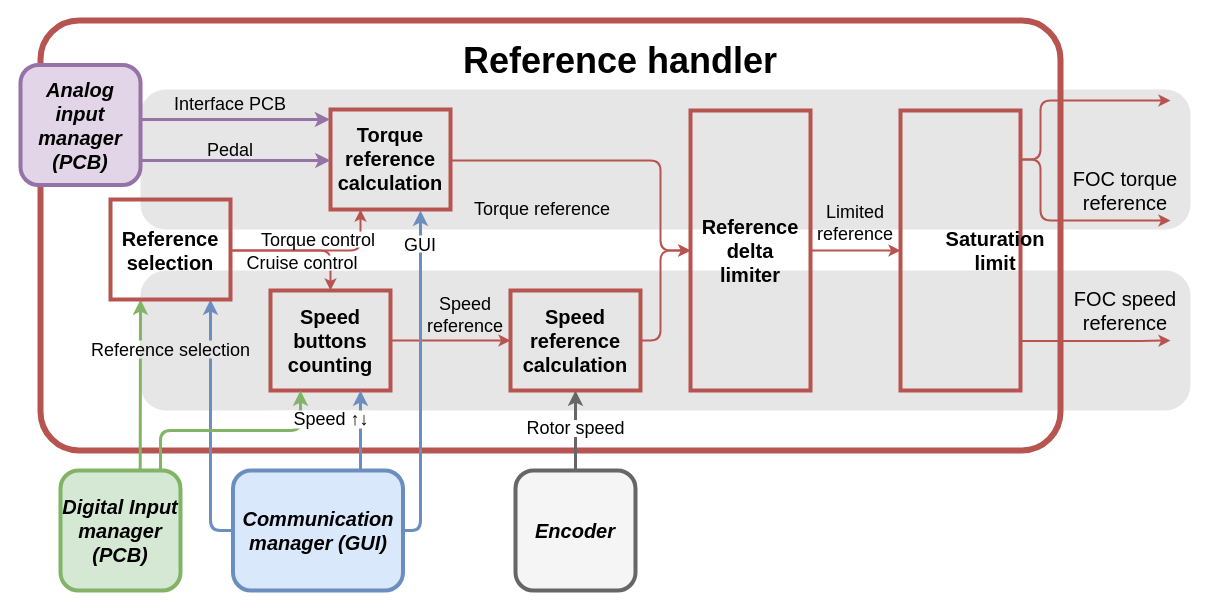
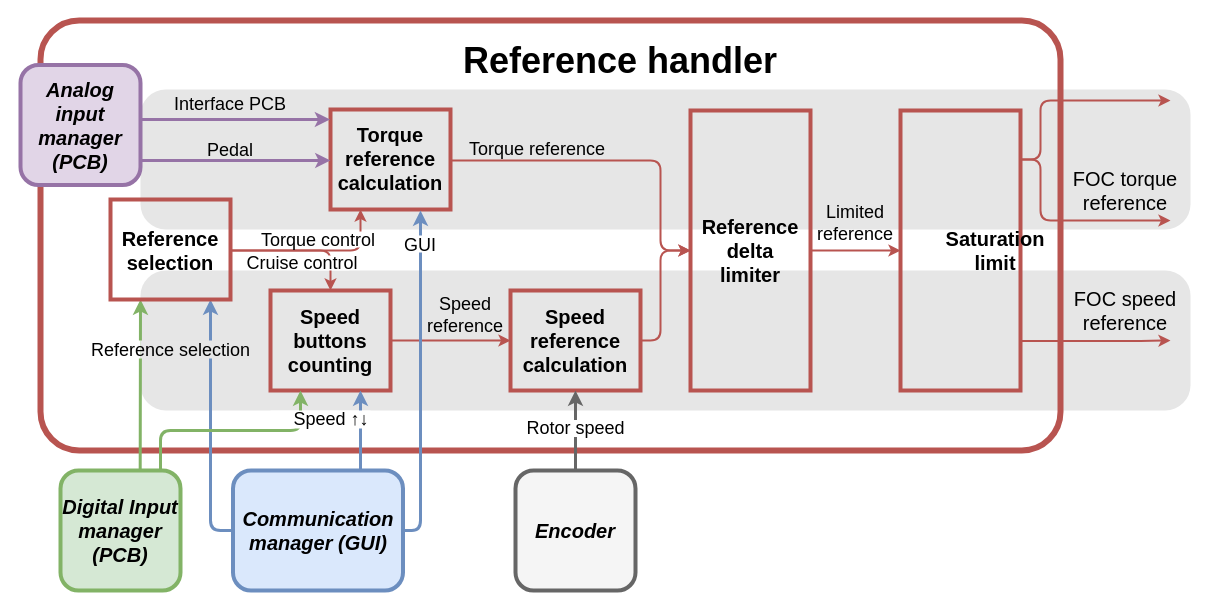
(543, 210) -> (538, 150)
